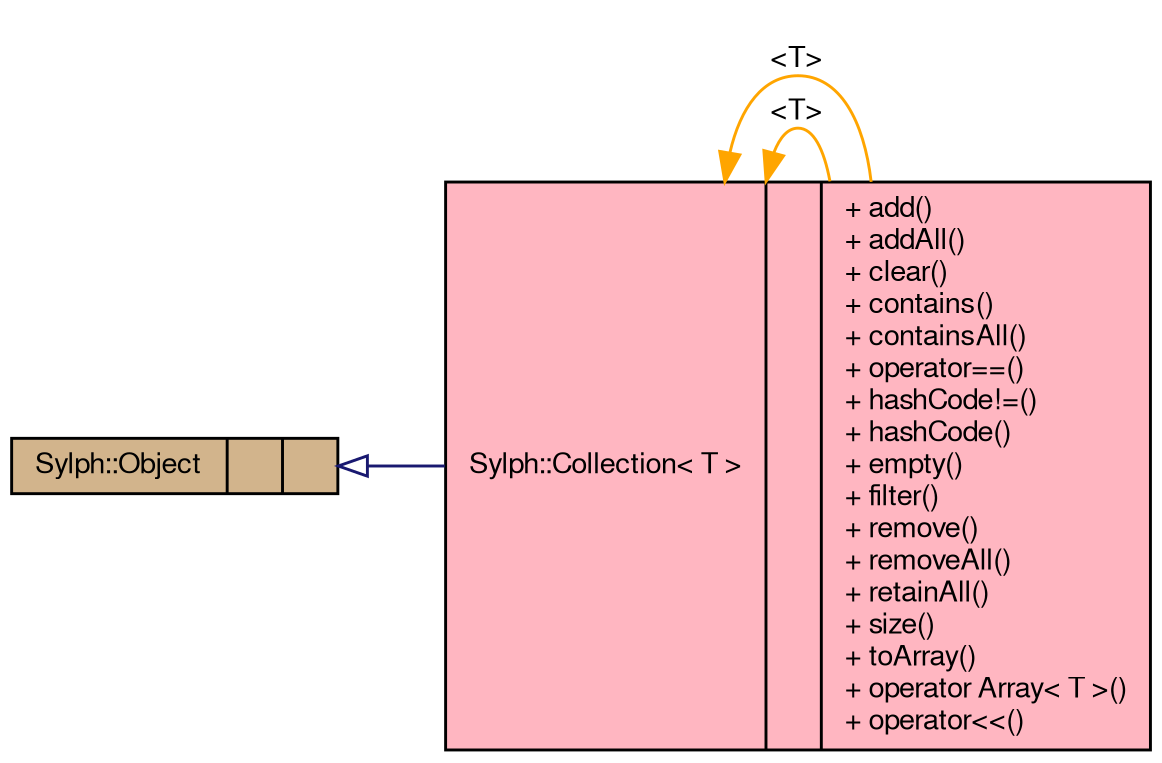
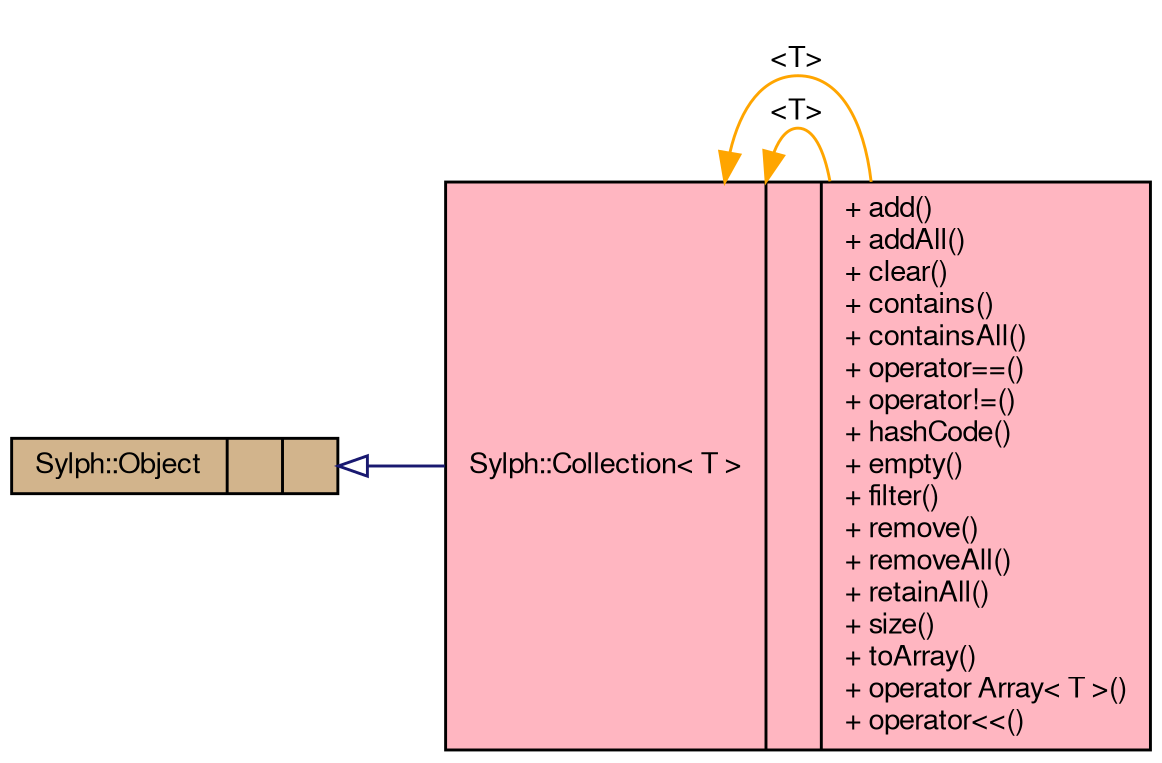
(942, 400) -> (931, 400)
